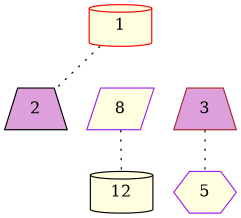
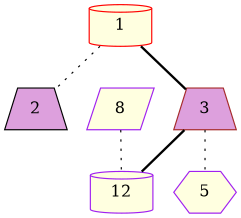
none -> (163, 68)
none -> (163, 151)
(122, 192) -> (122, 192)
